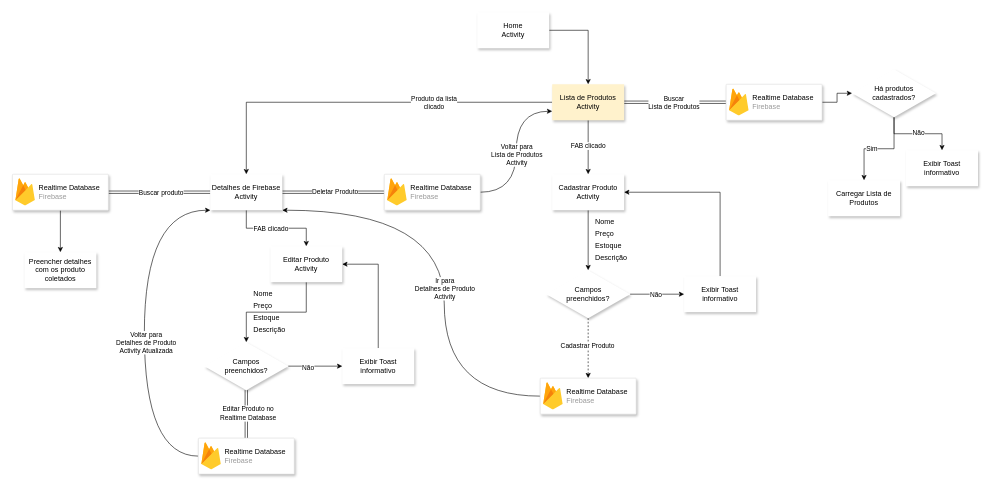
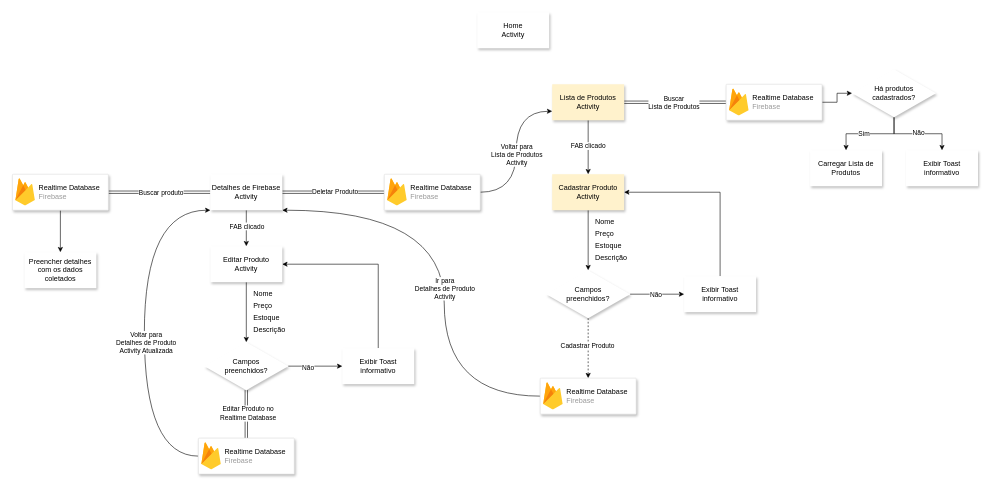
(587, 30) -> none
(436, 102) -> none
(588, 192) -> (588, 192)
(864, 198) -> (846, 168)
(306, 264) -> (246, 264)
(60, 270) -> (60, 270)
